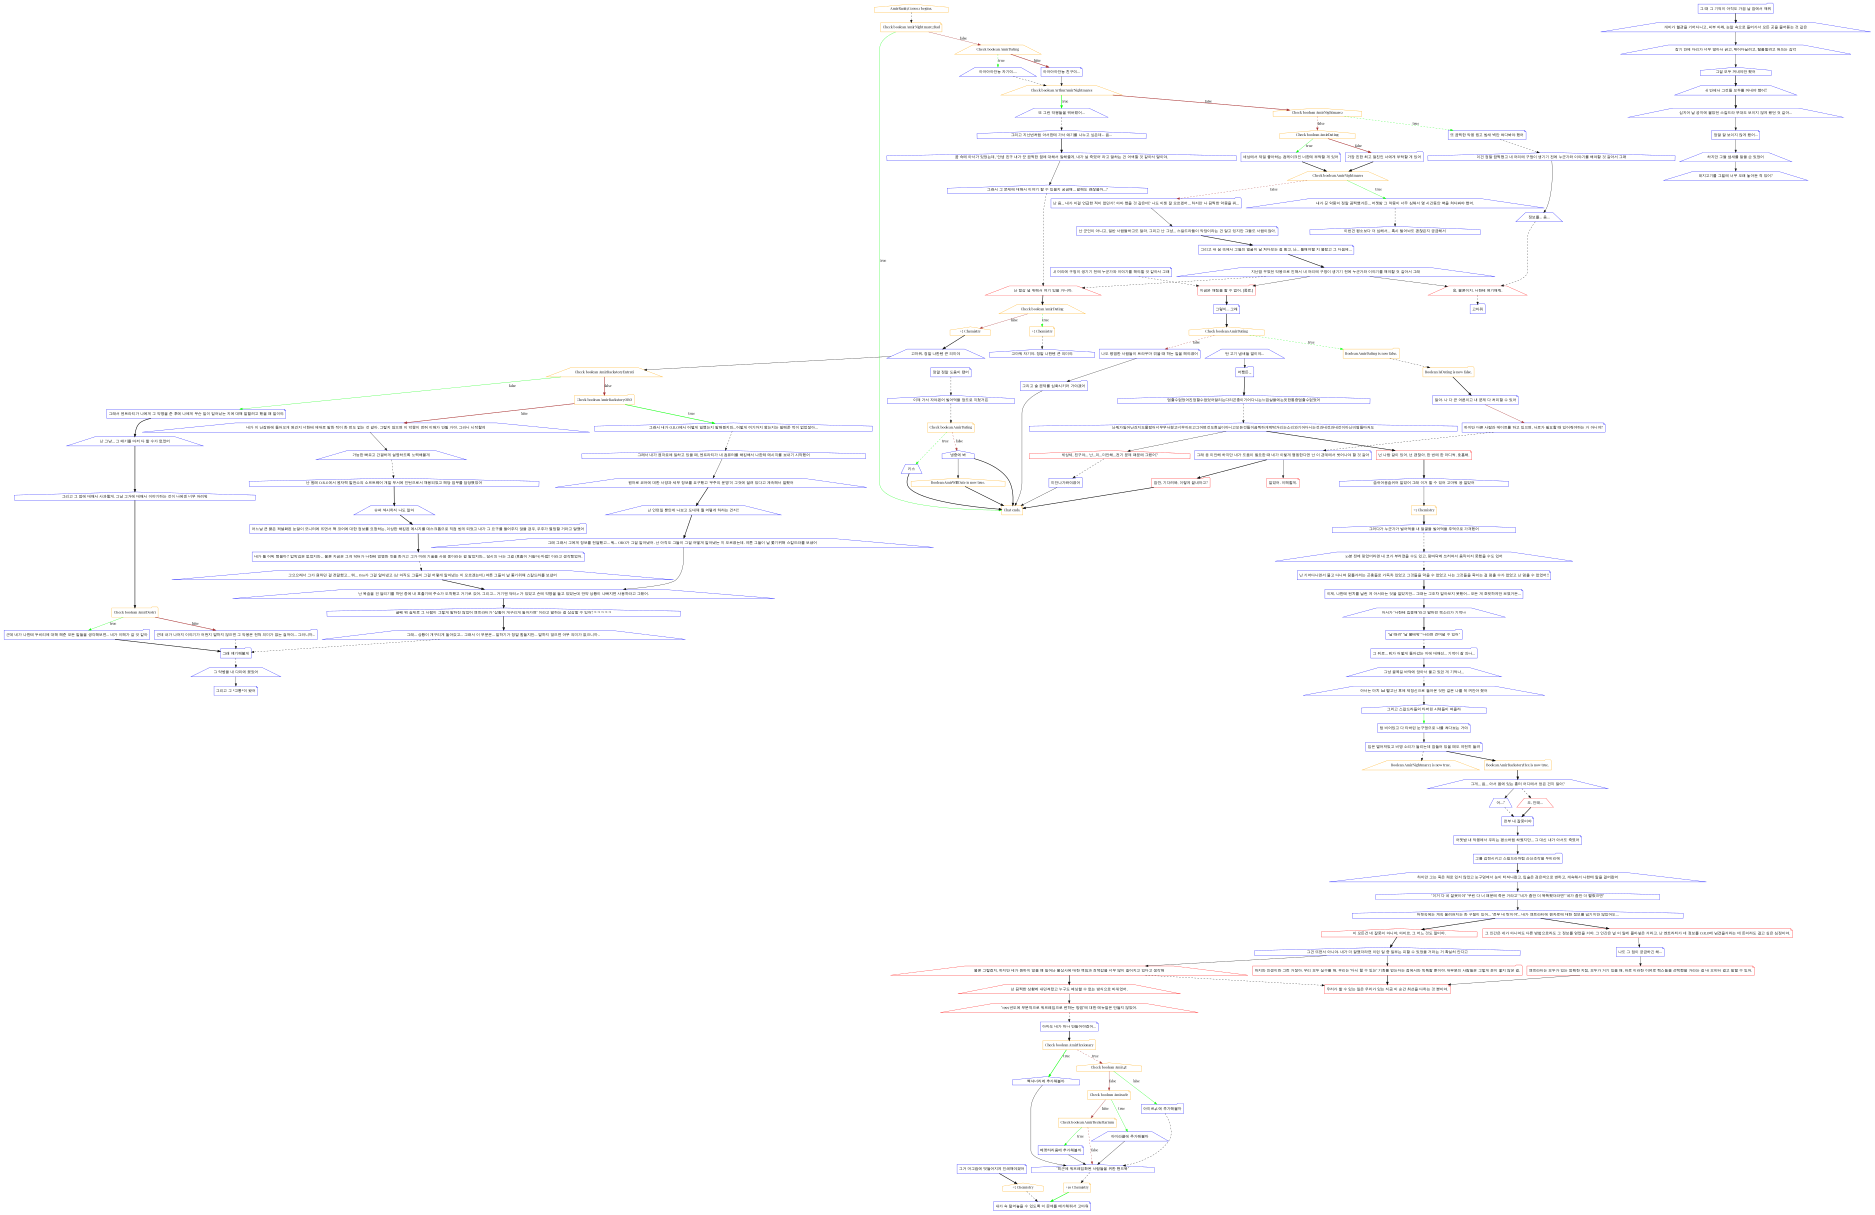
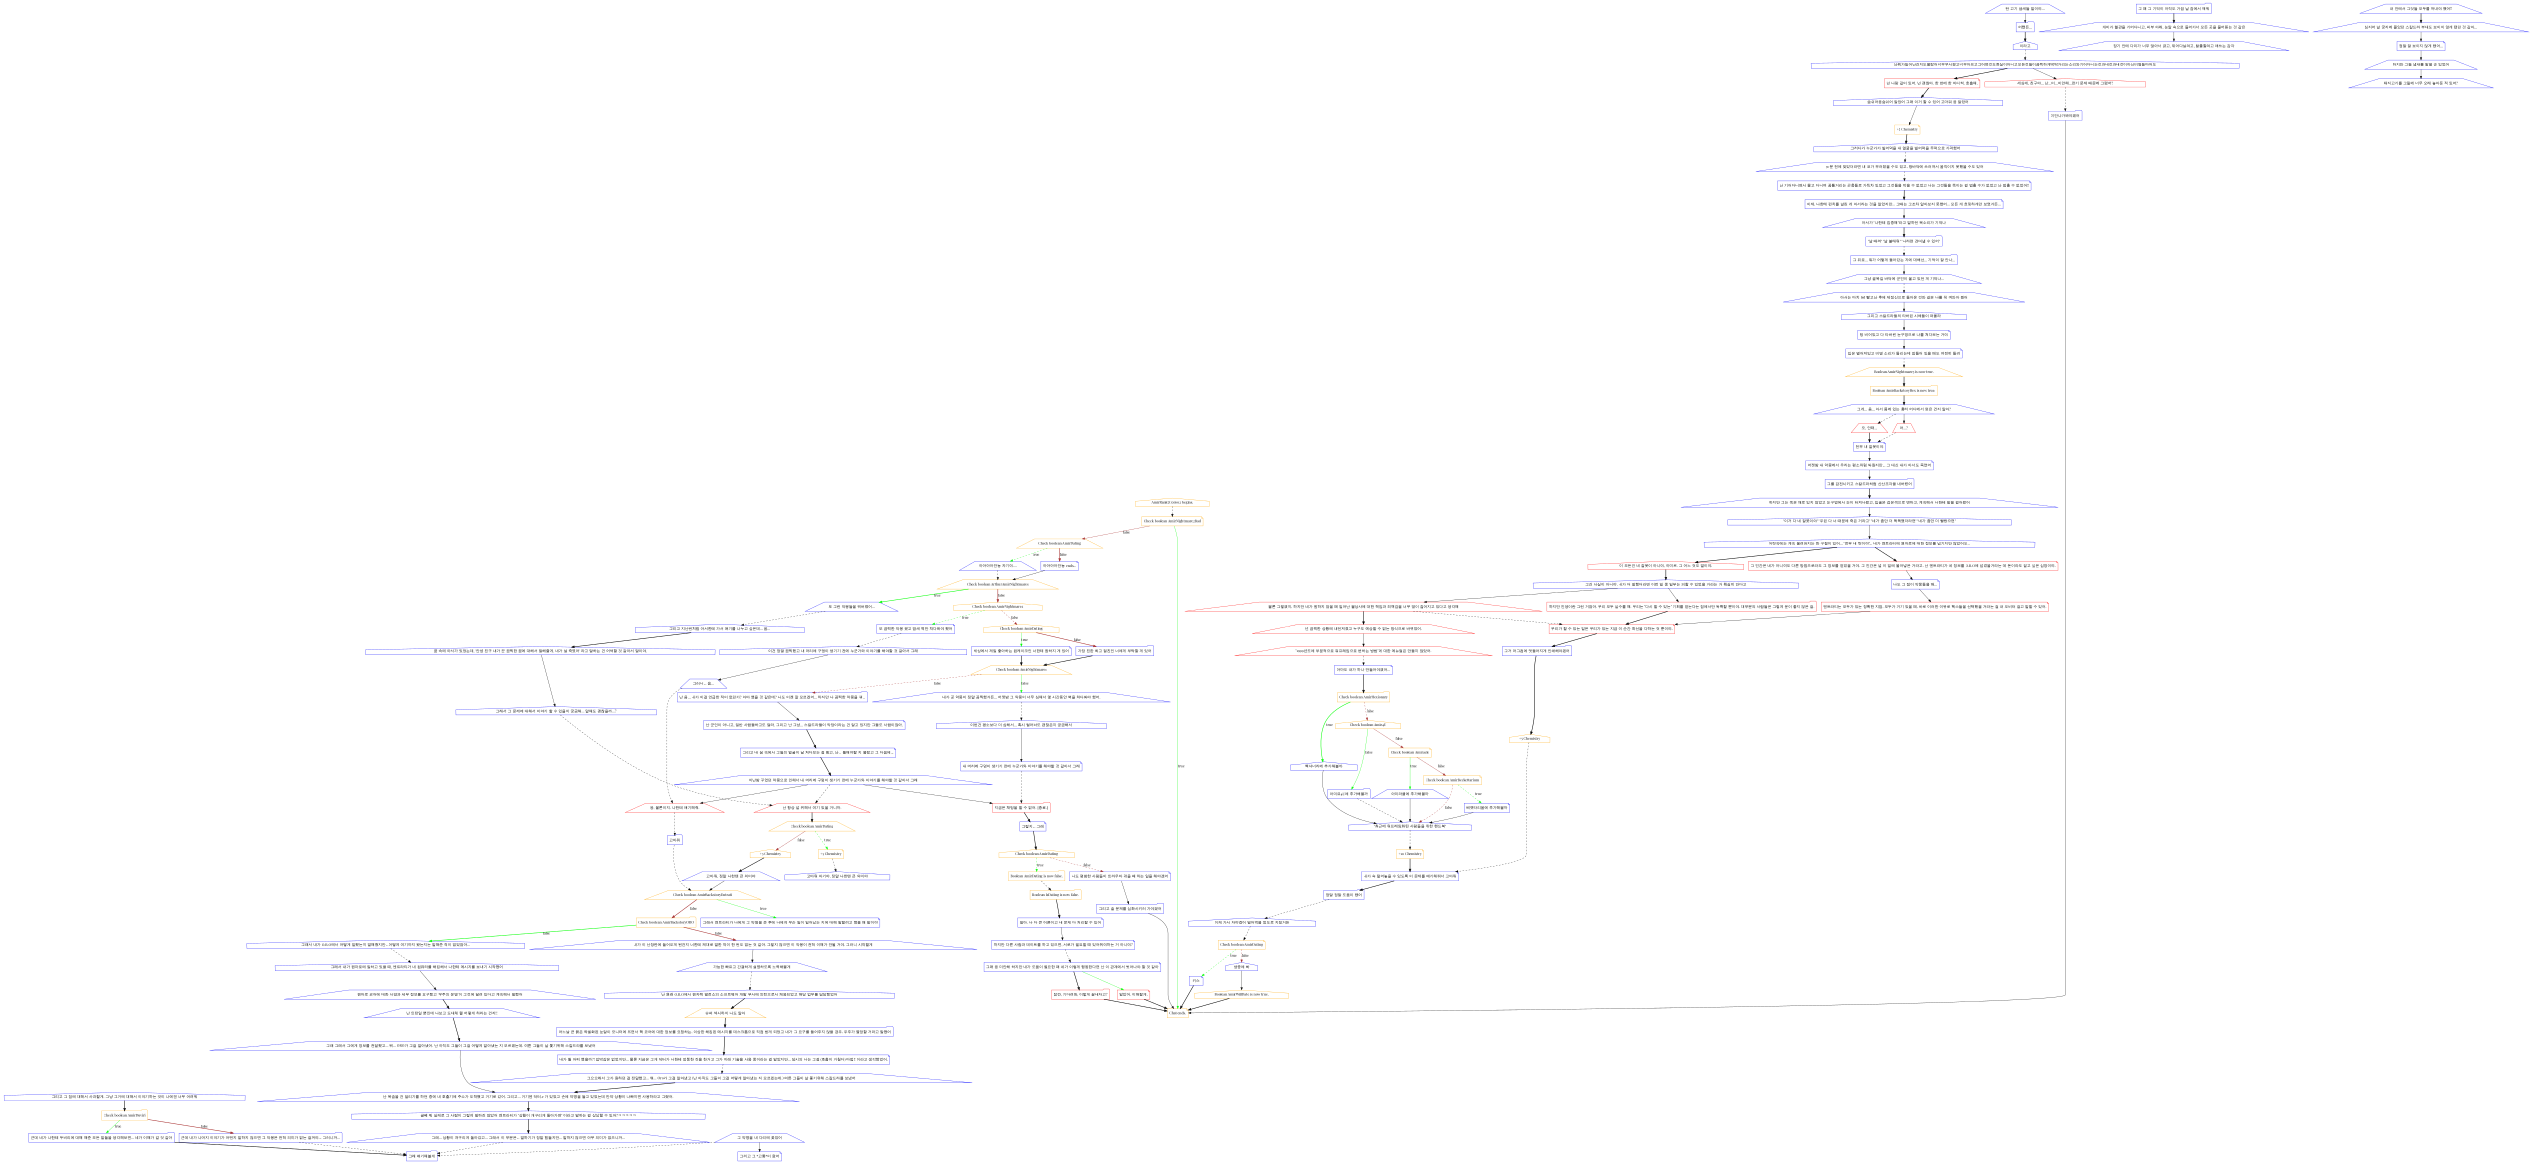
(1062, 72) -> (1060, 566)
(1736, 72) -> none
(1291, 157) -> (1021, 651)
(1379, 190) -> (1025, 684)
(1539, 217) -> (703, 684)
(951, 372) -> (1344, 895)
(512, 386) -> (763, 909)
(1244, 400) -> (2025, 46)
(1503, 413) -> (1062, 932)
(692, 414) -> (547, 934)
(135, 441) -> none
(1283, 468) -> (1102, 980)
(912, 469) -> (1196, 981)
(1003, 473) -> (1154, 1003)
(394, 510) -> (725, 1013)
none -> (1576, 640)
(236, 662) -> (578, 1150)
(1424, 672) -> (1904, 279)
(1424, 717) -> (1904, 324)
none -> (1021, 744)
(1470, 756) -> (1904, 380)
(1501, 803) -> (1904, 428)
(1518, 859) -> (1870, 484)
none -> (675, 869)
none -> (1378, 885)
(1387, 952) -> (1666, 584)
(1640, 952) -> (1915, 584)
(1095, 1056) -> (1370, 711)
(1074, 1135) -> (1469, 793)
(992, 1169) -> (1537, 651)
(1061, 1196) -> (1410, 864)
